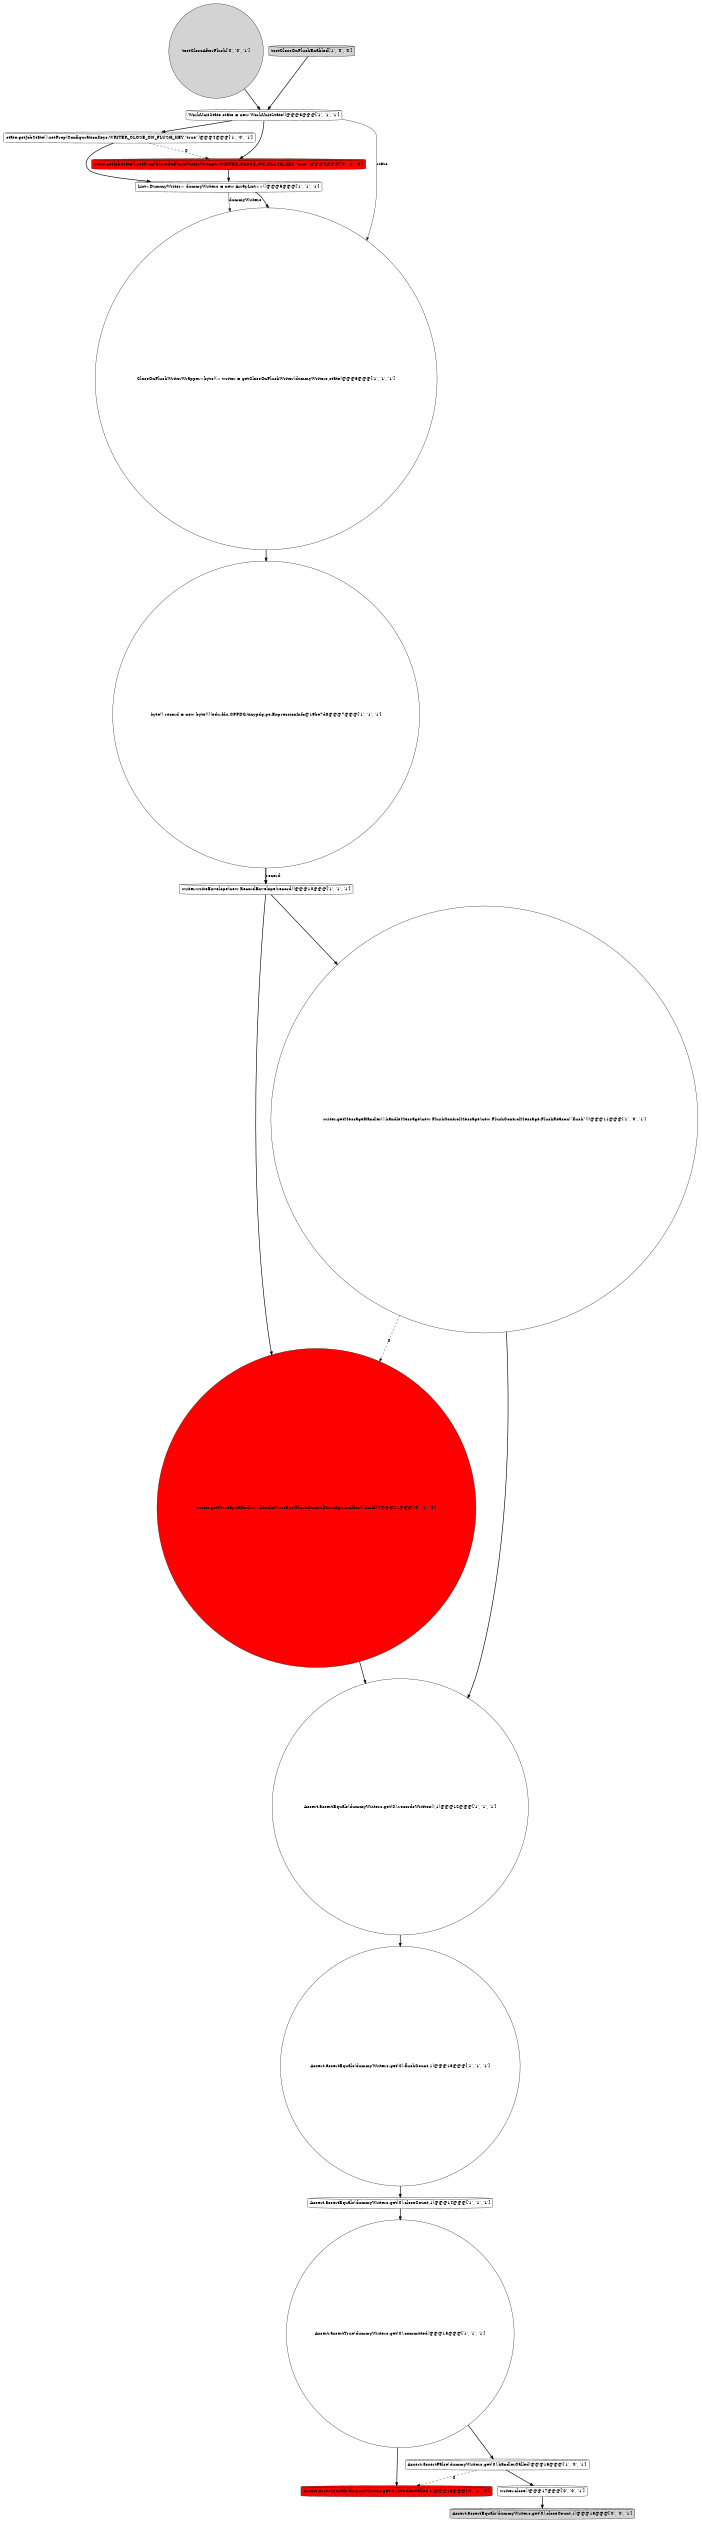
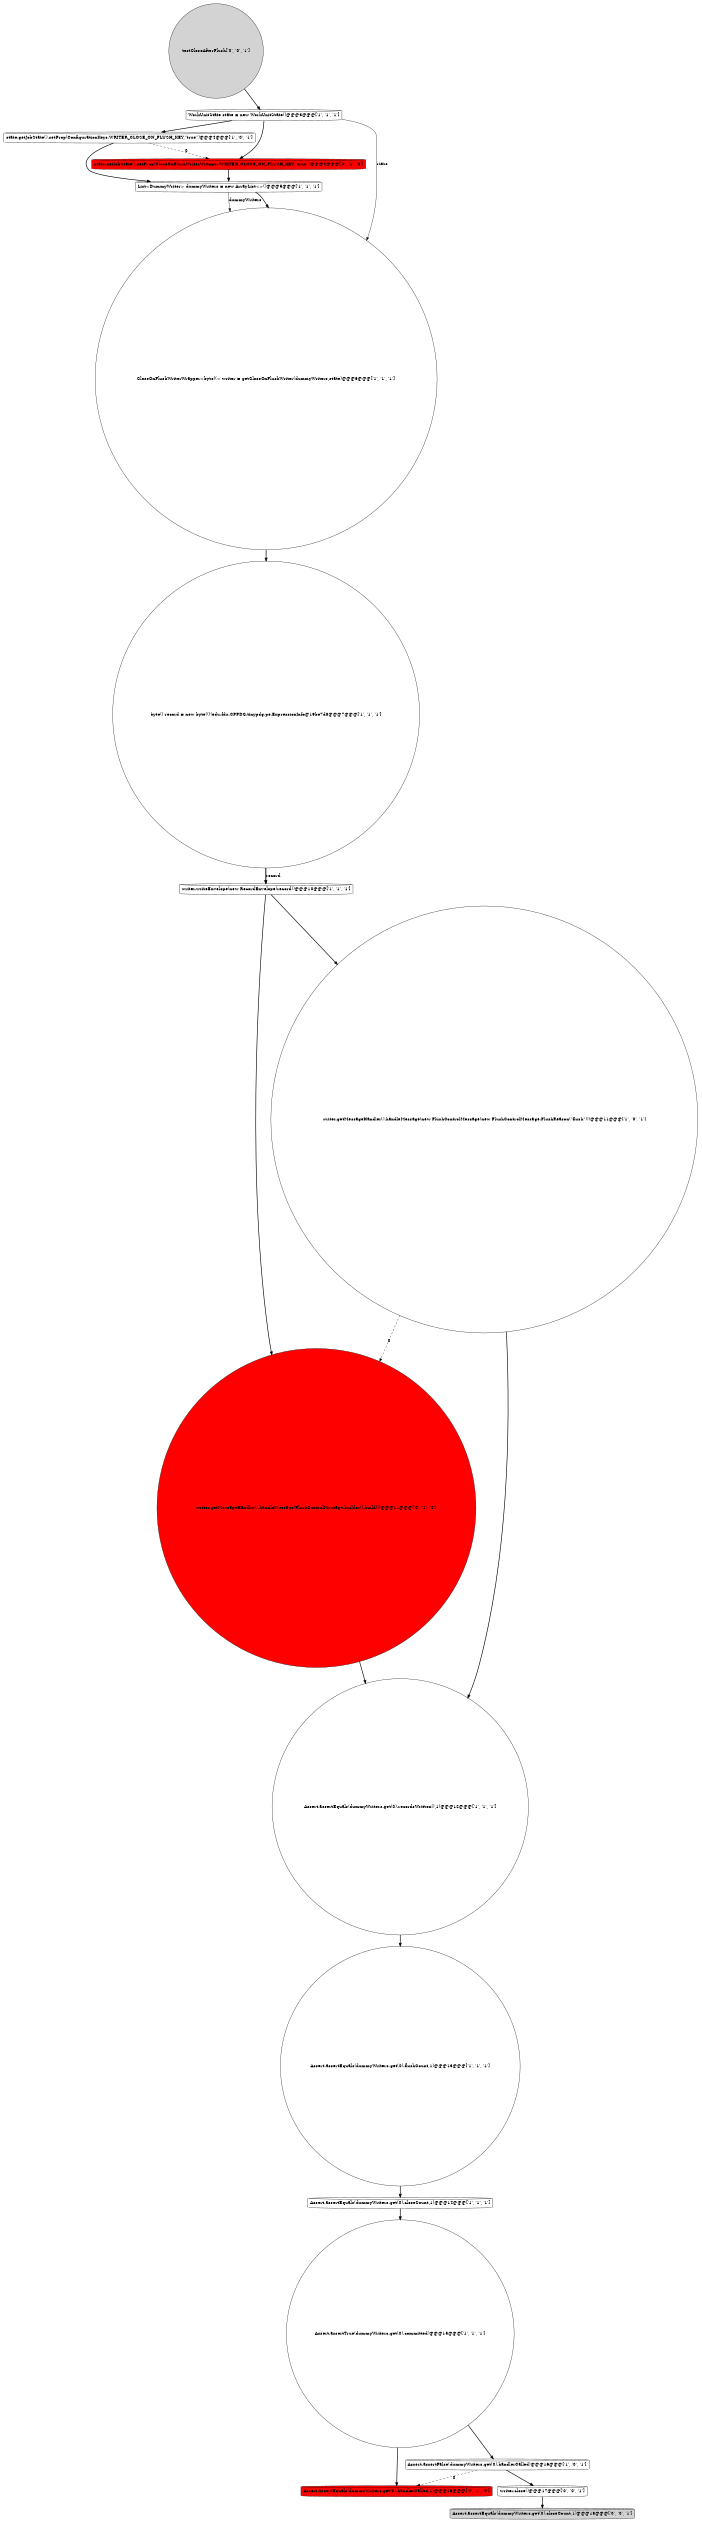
(312, 51) -> none
